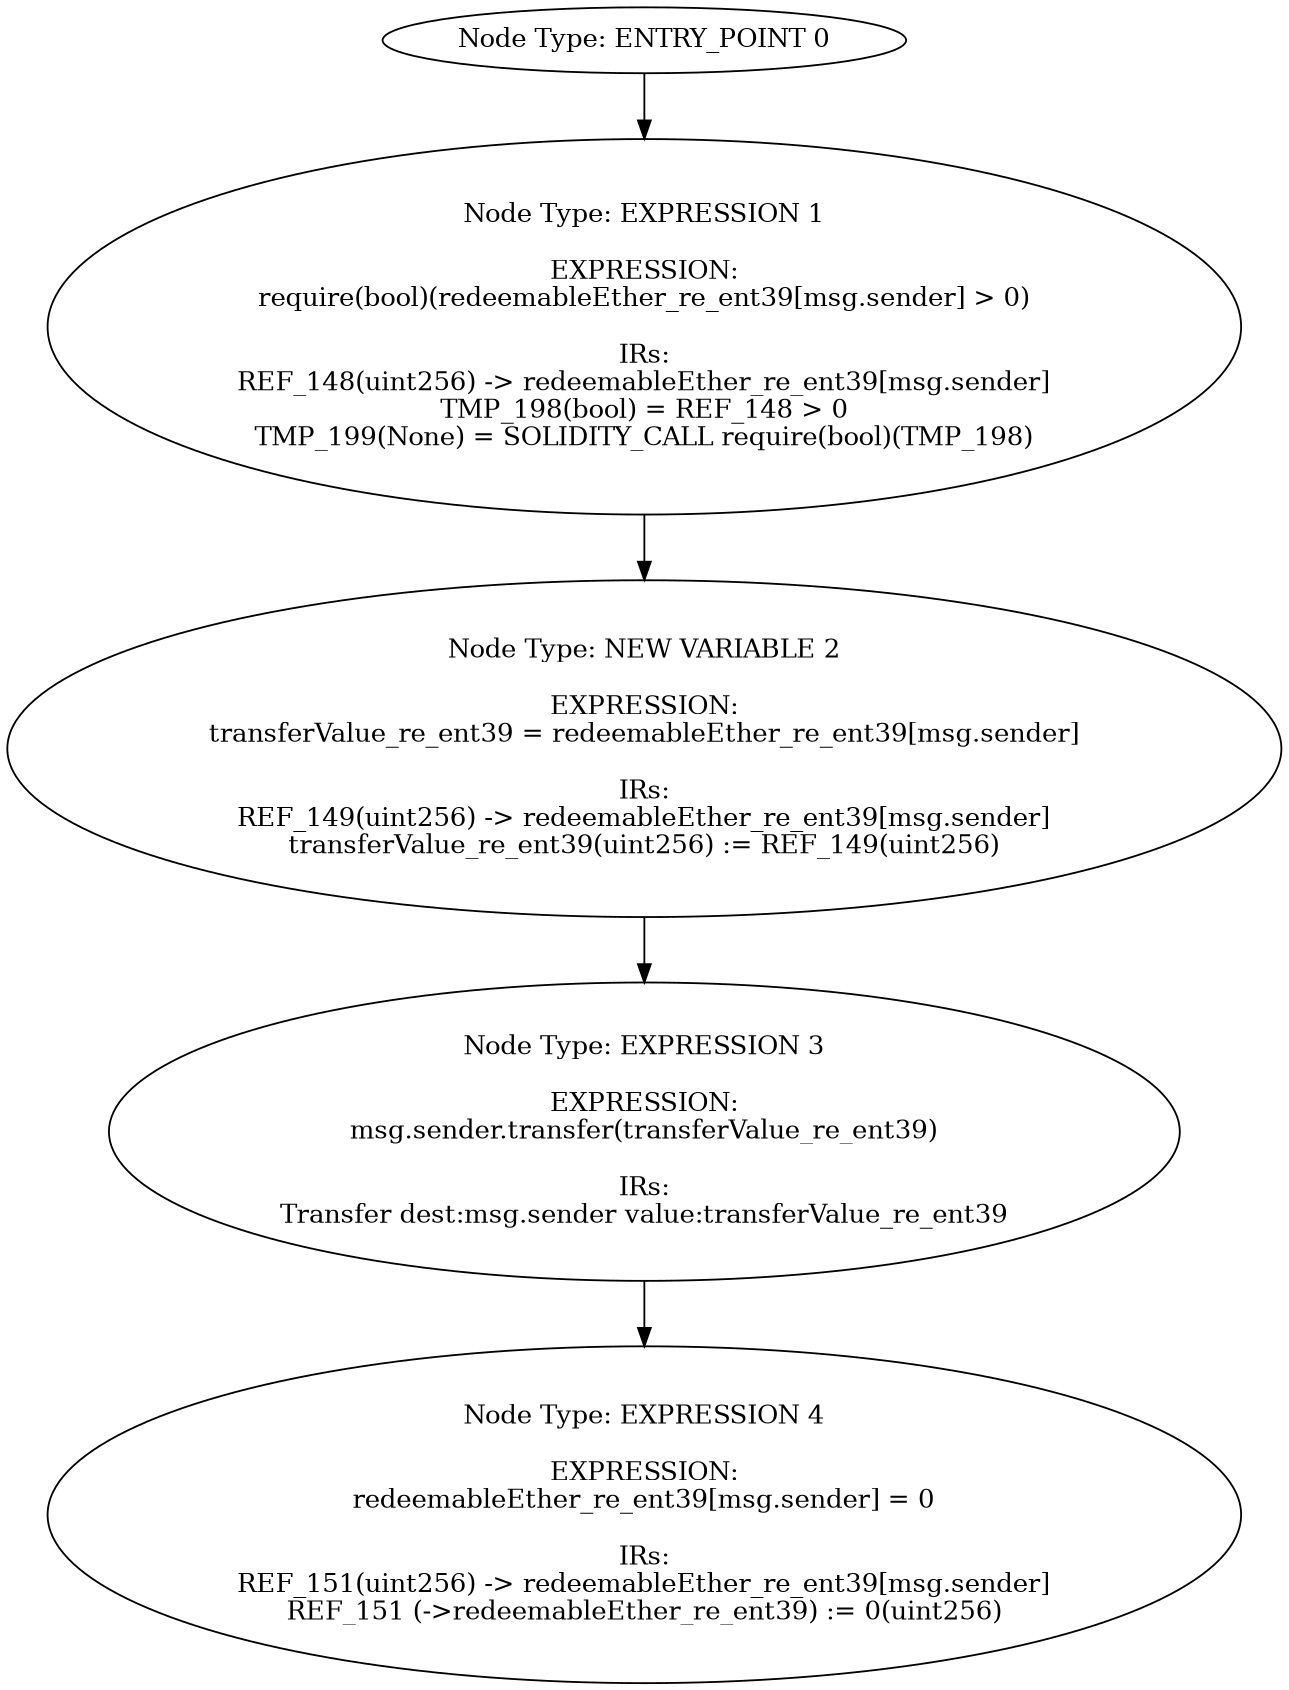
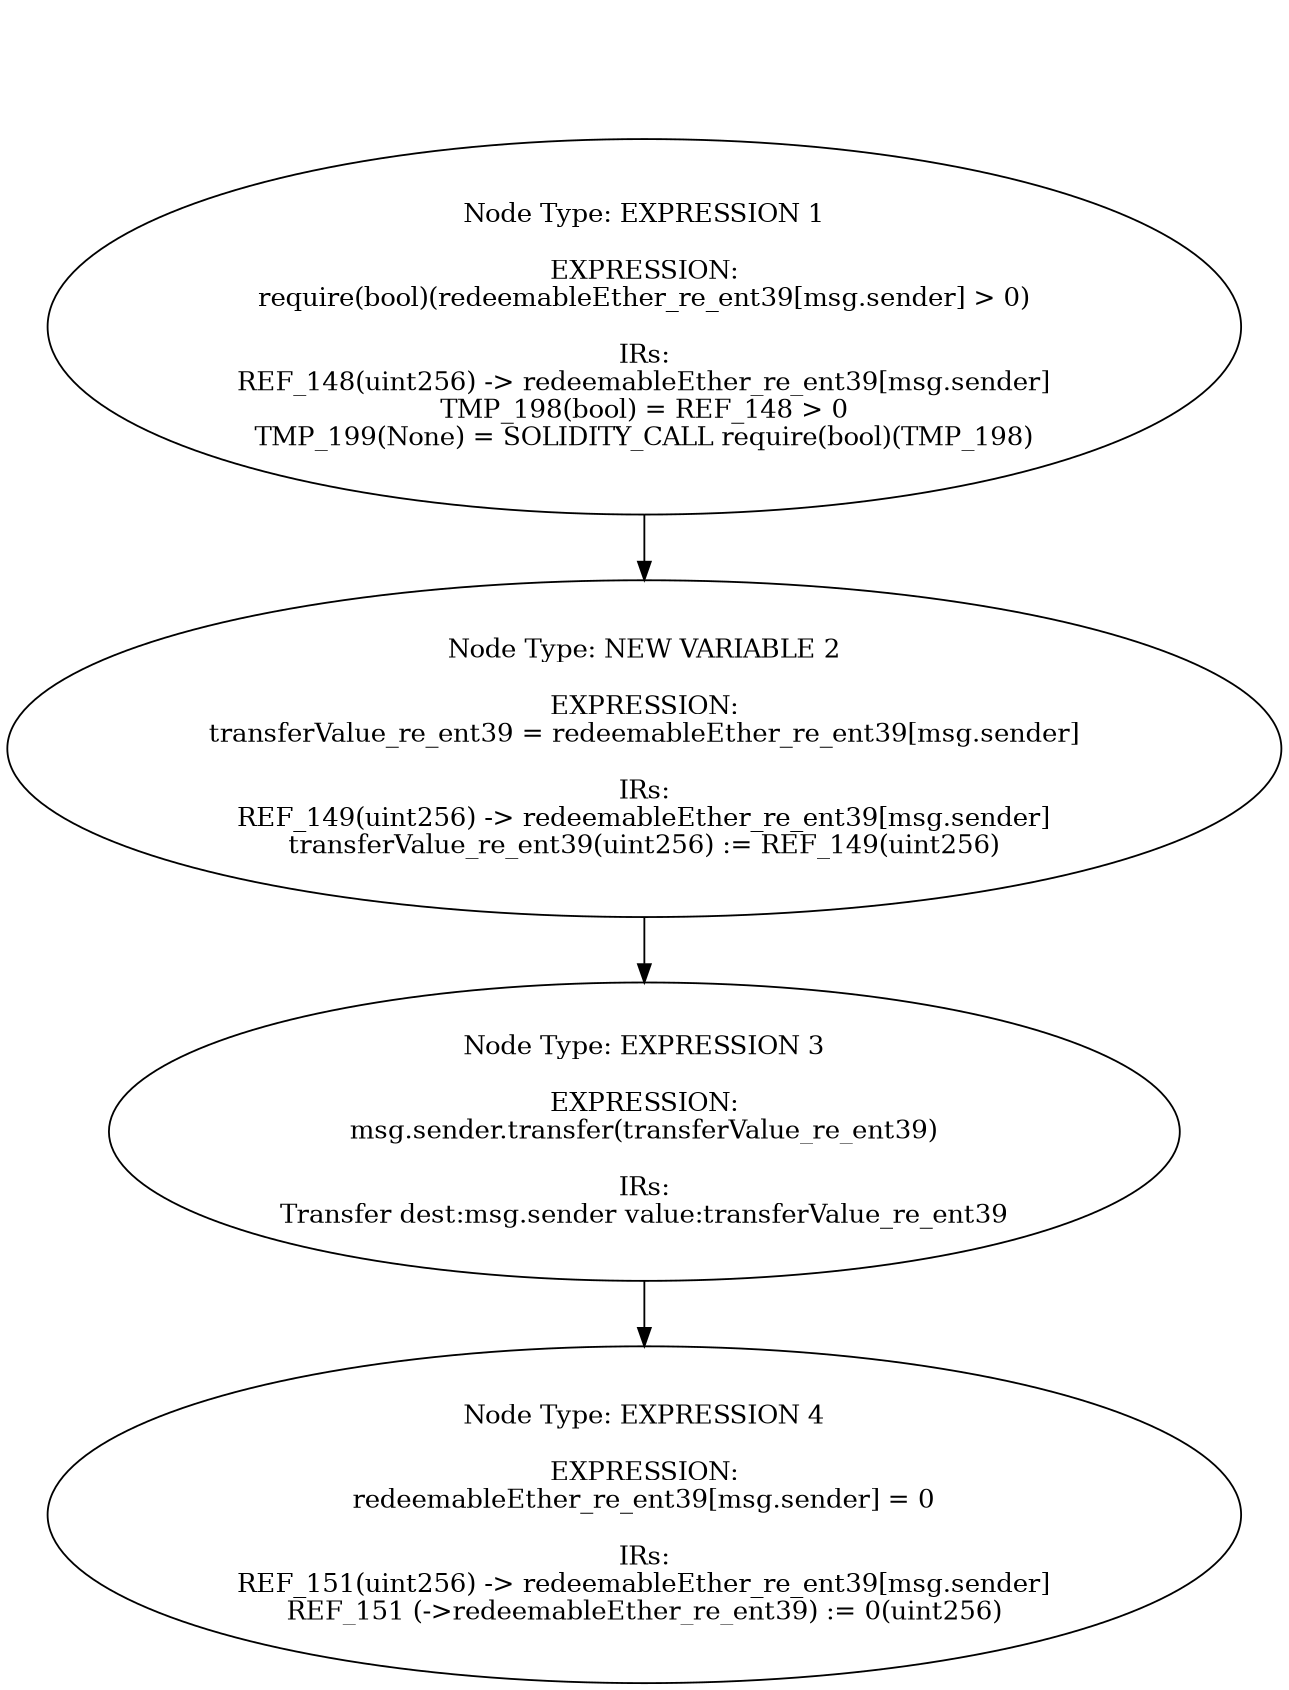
(644, 40) -> none
